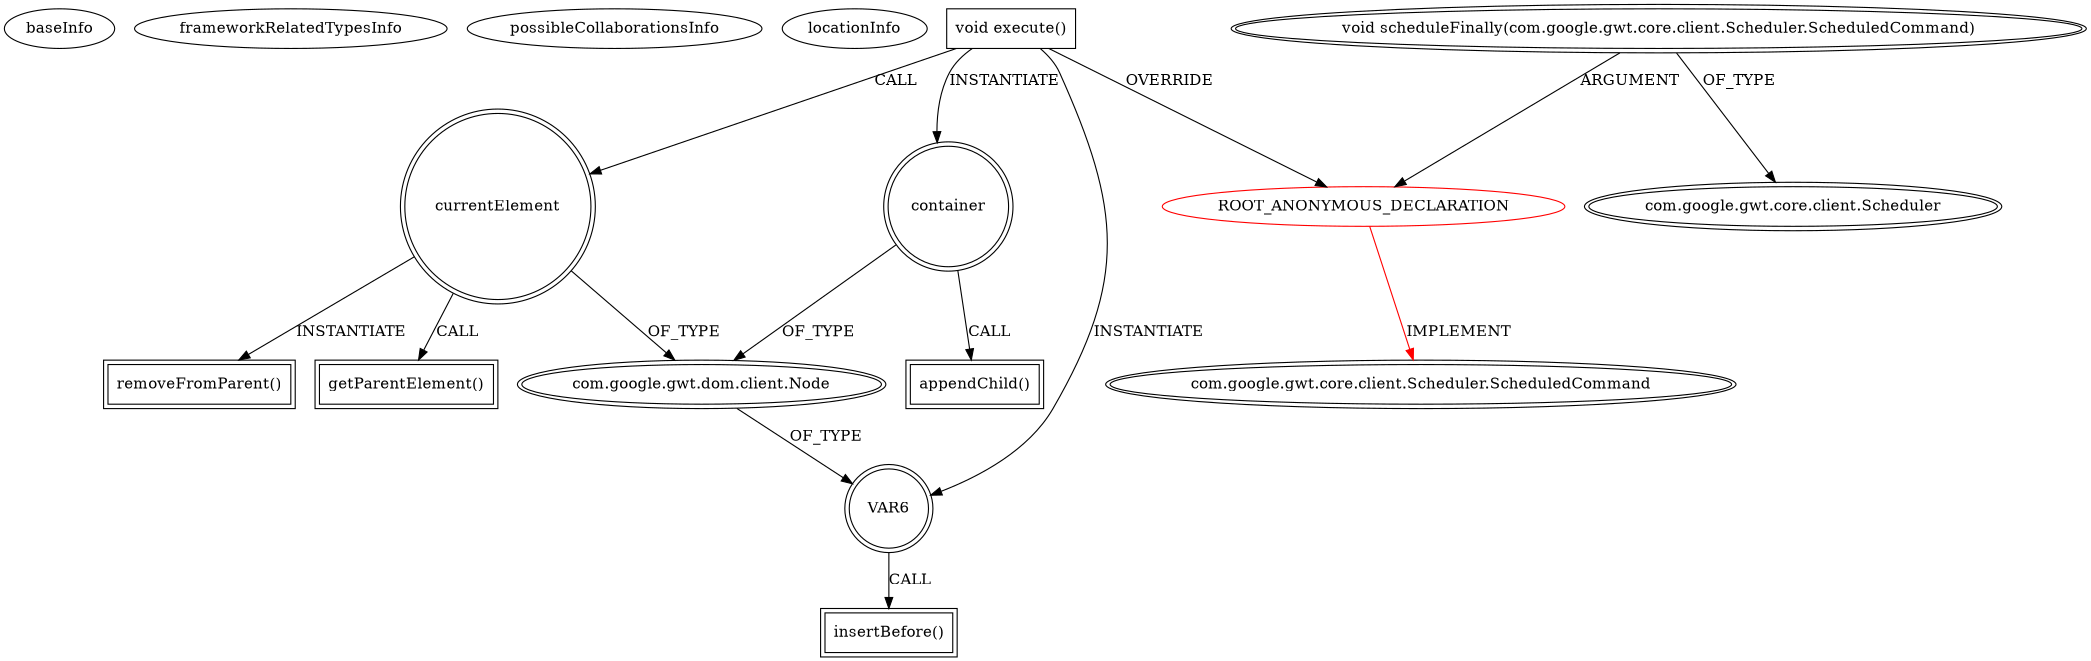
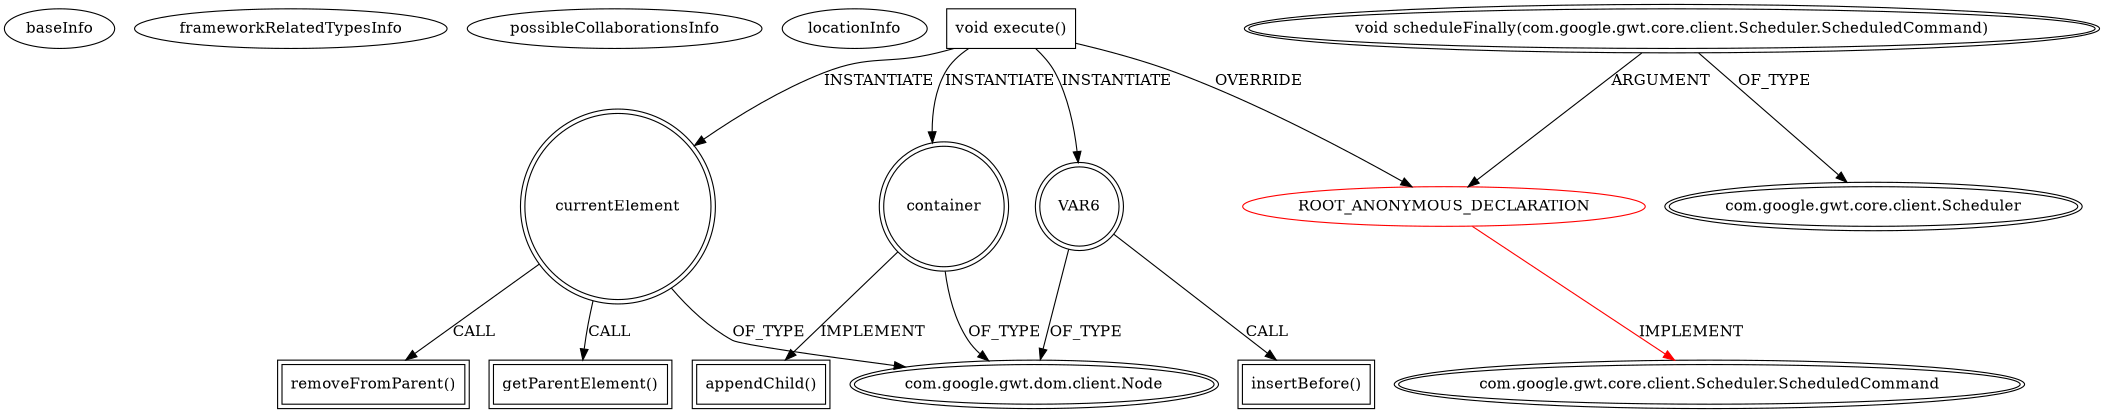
(896, 81) -> (879, 81)
(351, 332) -> (474, 332)
(990, 332) -> (873, 332)
(790, 443) -> (1056, 299)
